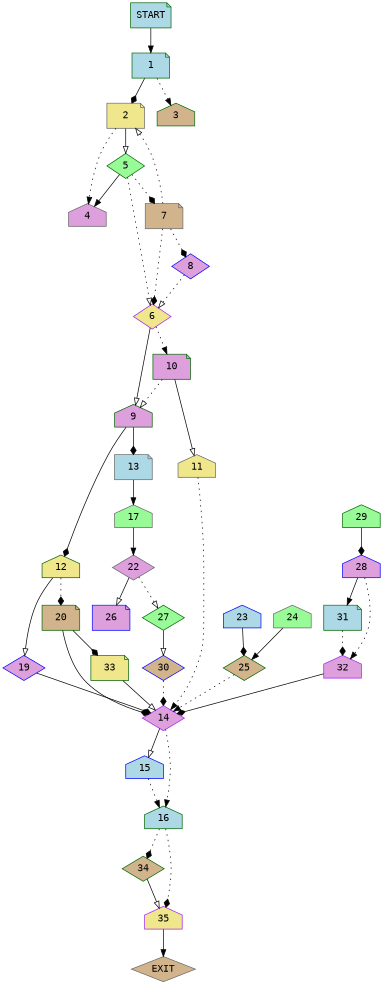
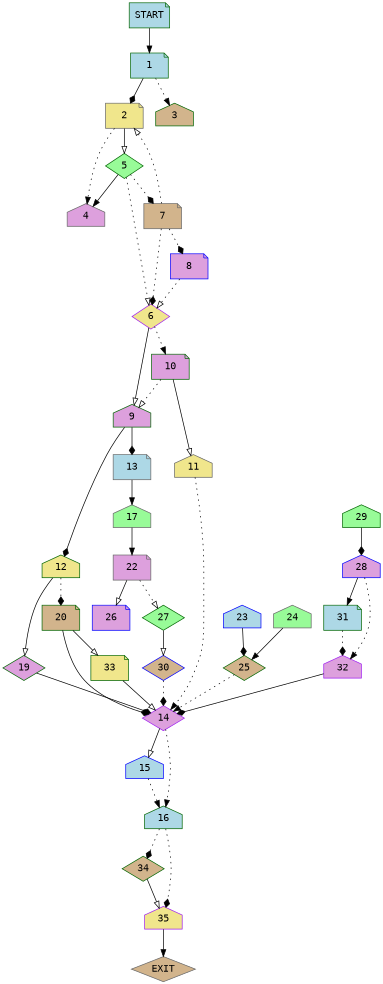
(191, 266) -> (189, 266)
(133, 568) -> (132, 568)
(82, 640) -> (83, 640)
(24, 668) -> (24, 668)
